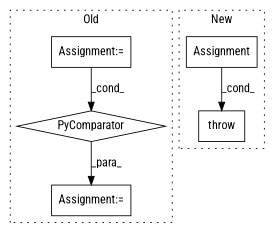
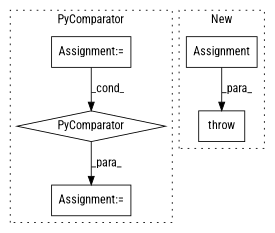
(91, 20) -> (91, 20)
(239, 89) -> (237, 89)
